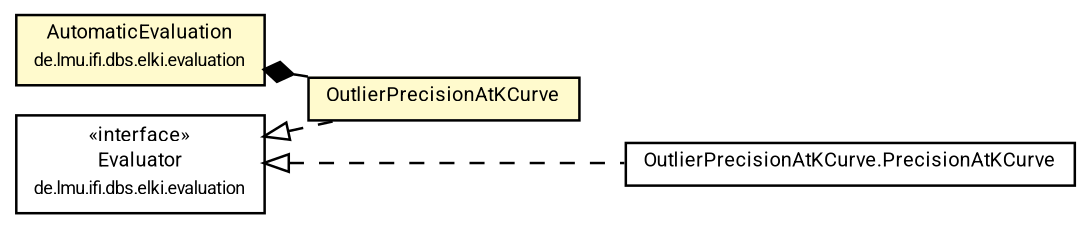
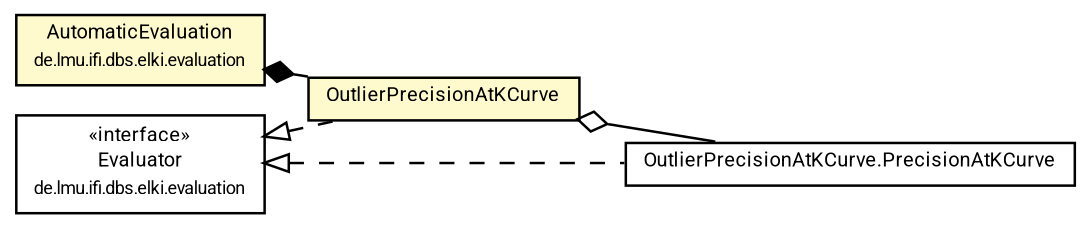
none -> (662, 133)
